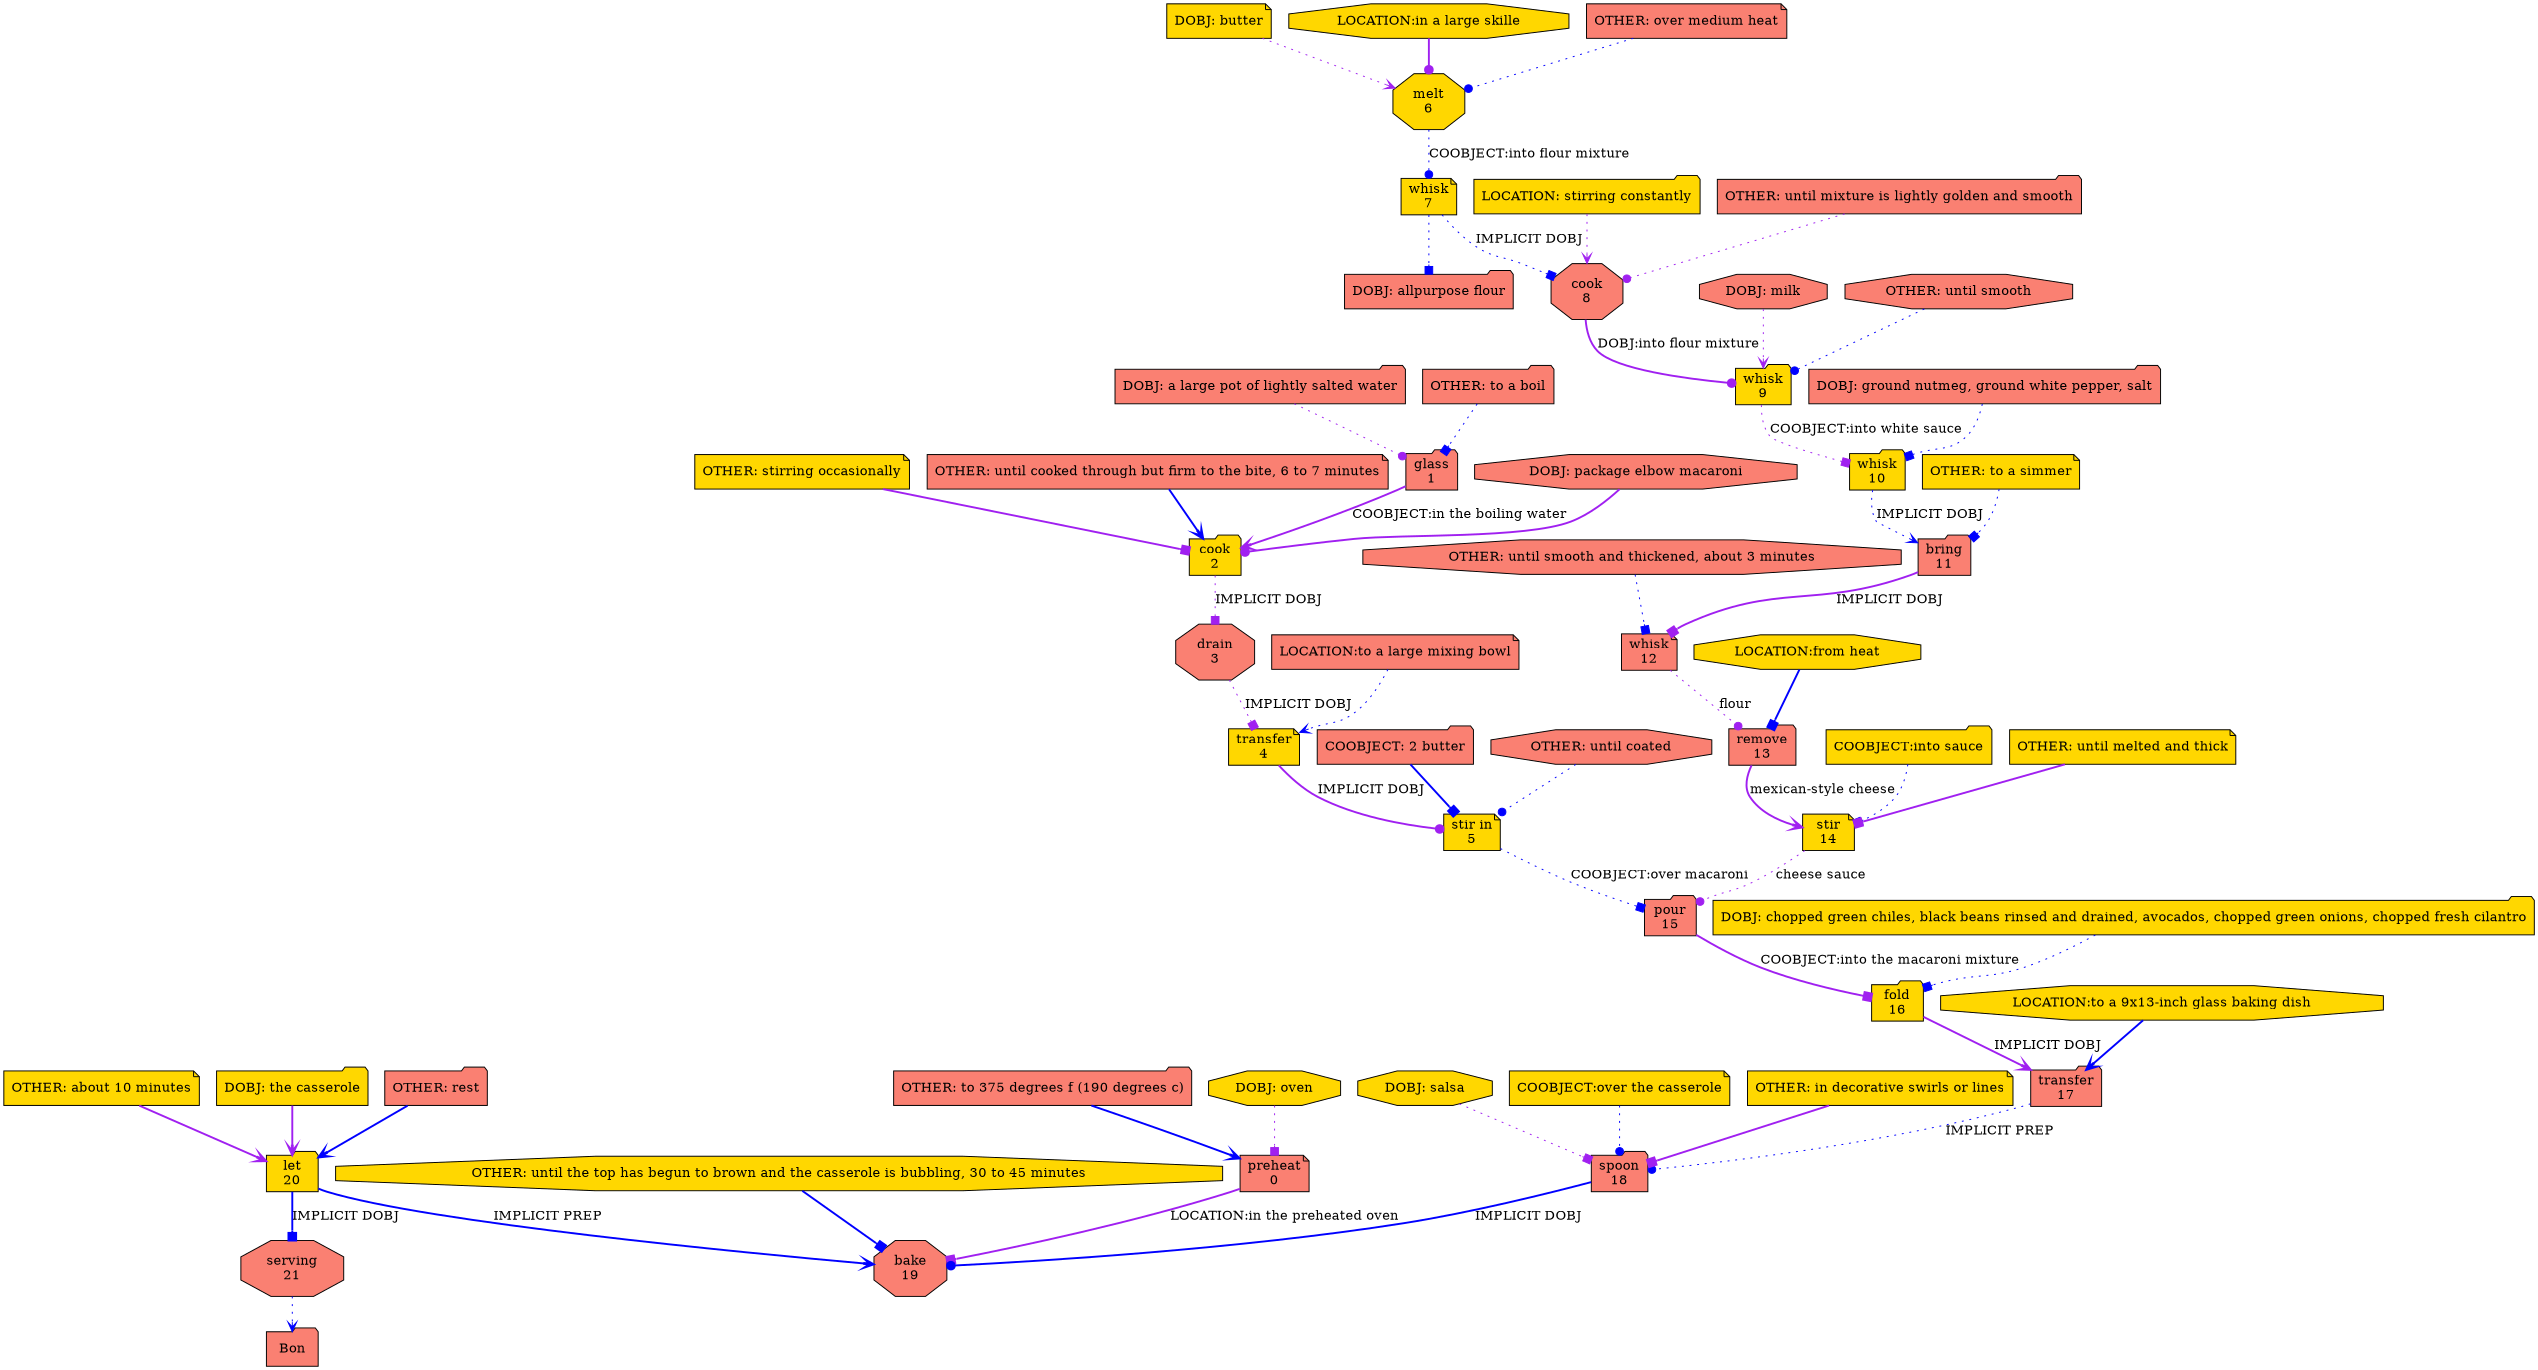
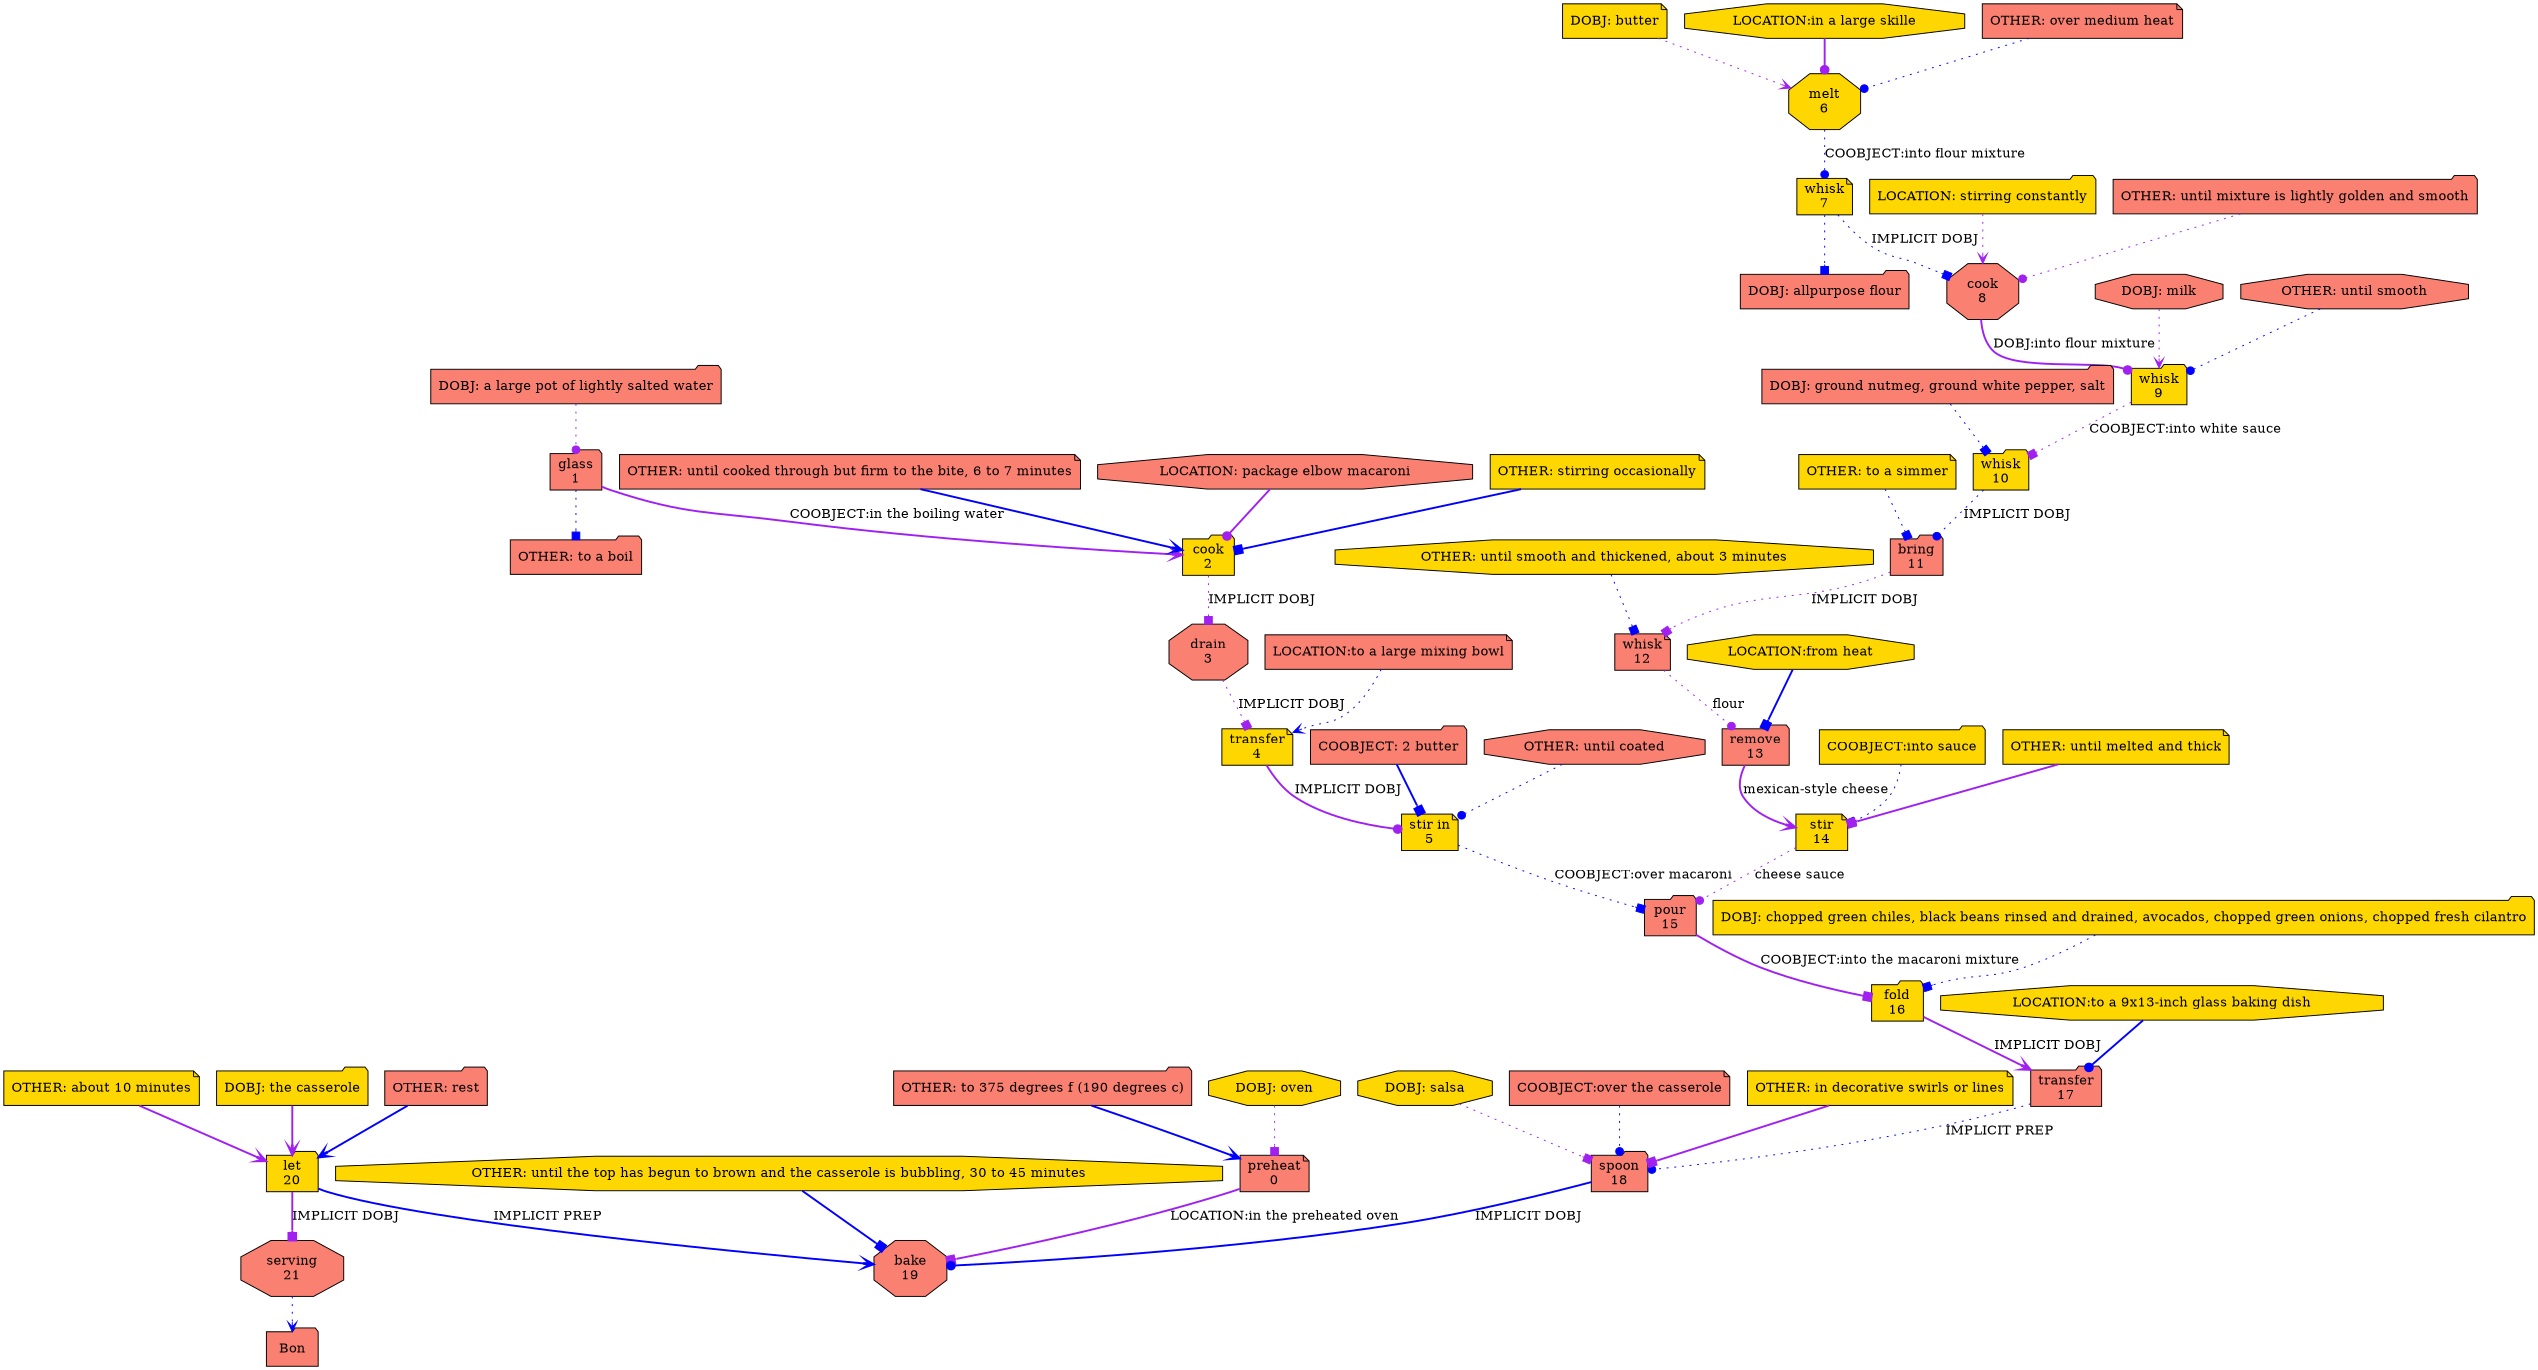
(1463, 425) -> (576, 510)
(1636, 472) -> (1285, 472)
(1031, 519) -> (1383, 519)
(1878, 523) -> (1962, 512)
(1632, 557) -> (1604, 557)
(1797, 597) -> (1780, 597)
(2118, 1042) -> (2118, 1042)
(1620, 1088) -> (1620, 1088)
(292, 1211) -> (292, 1211)
